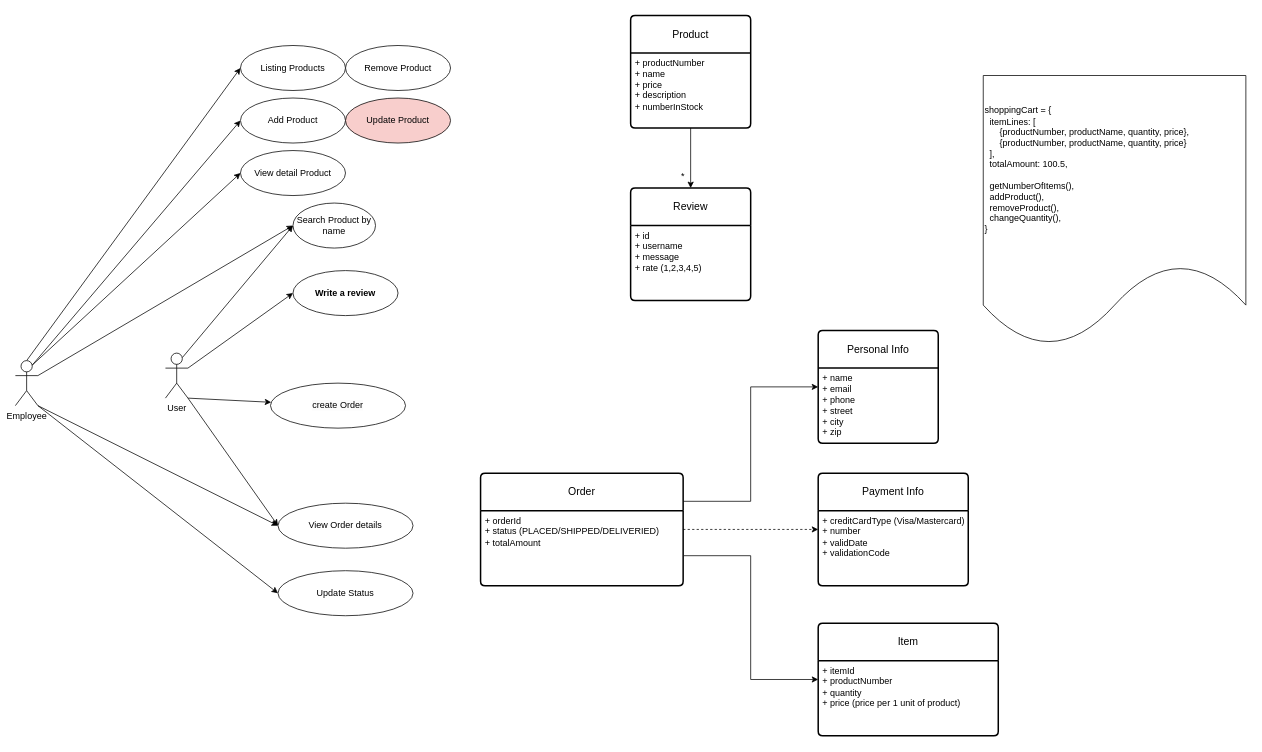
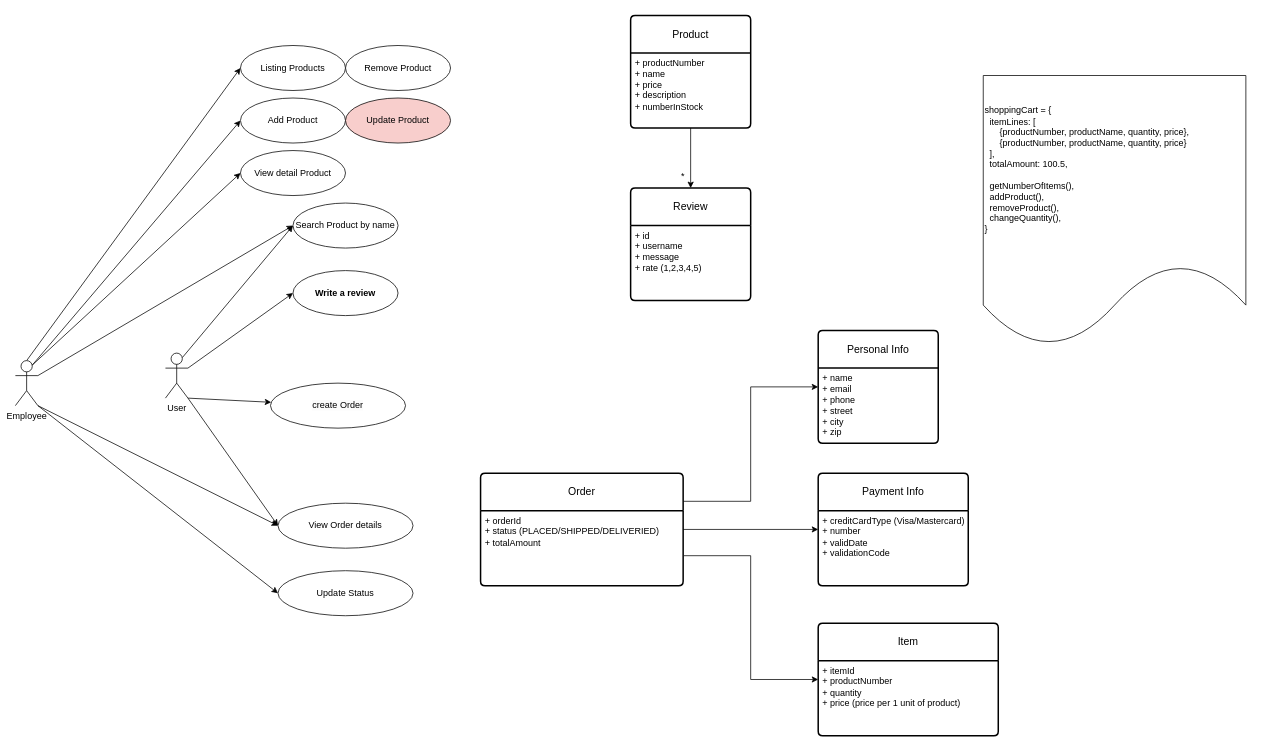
(334, 225) -> (345, 225)
(748, 529) -> (748, 529)
